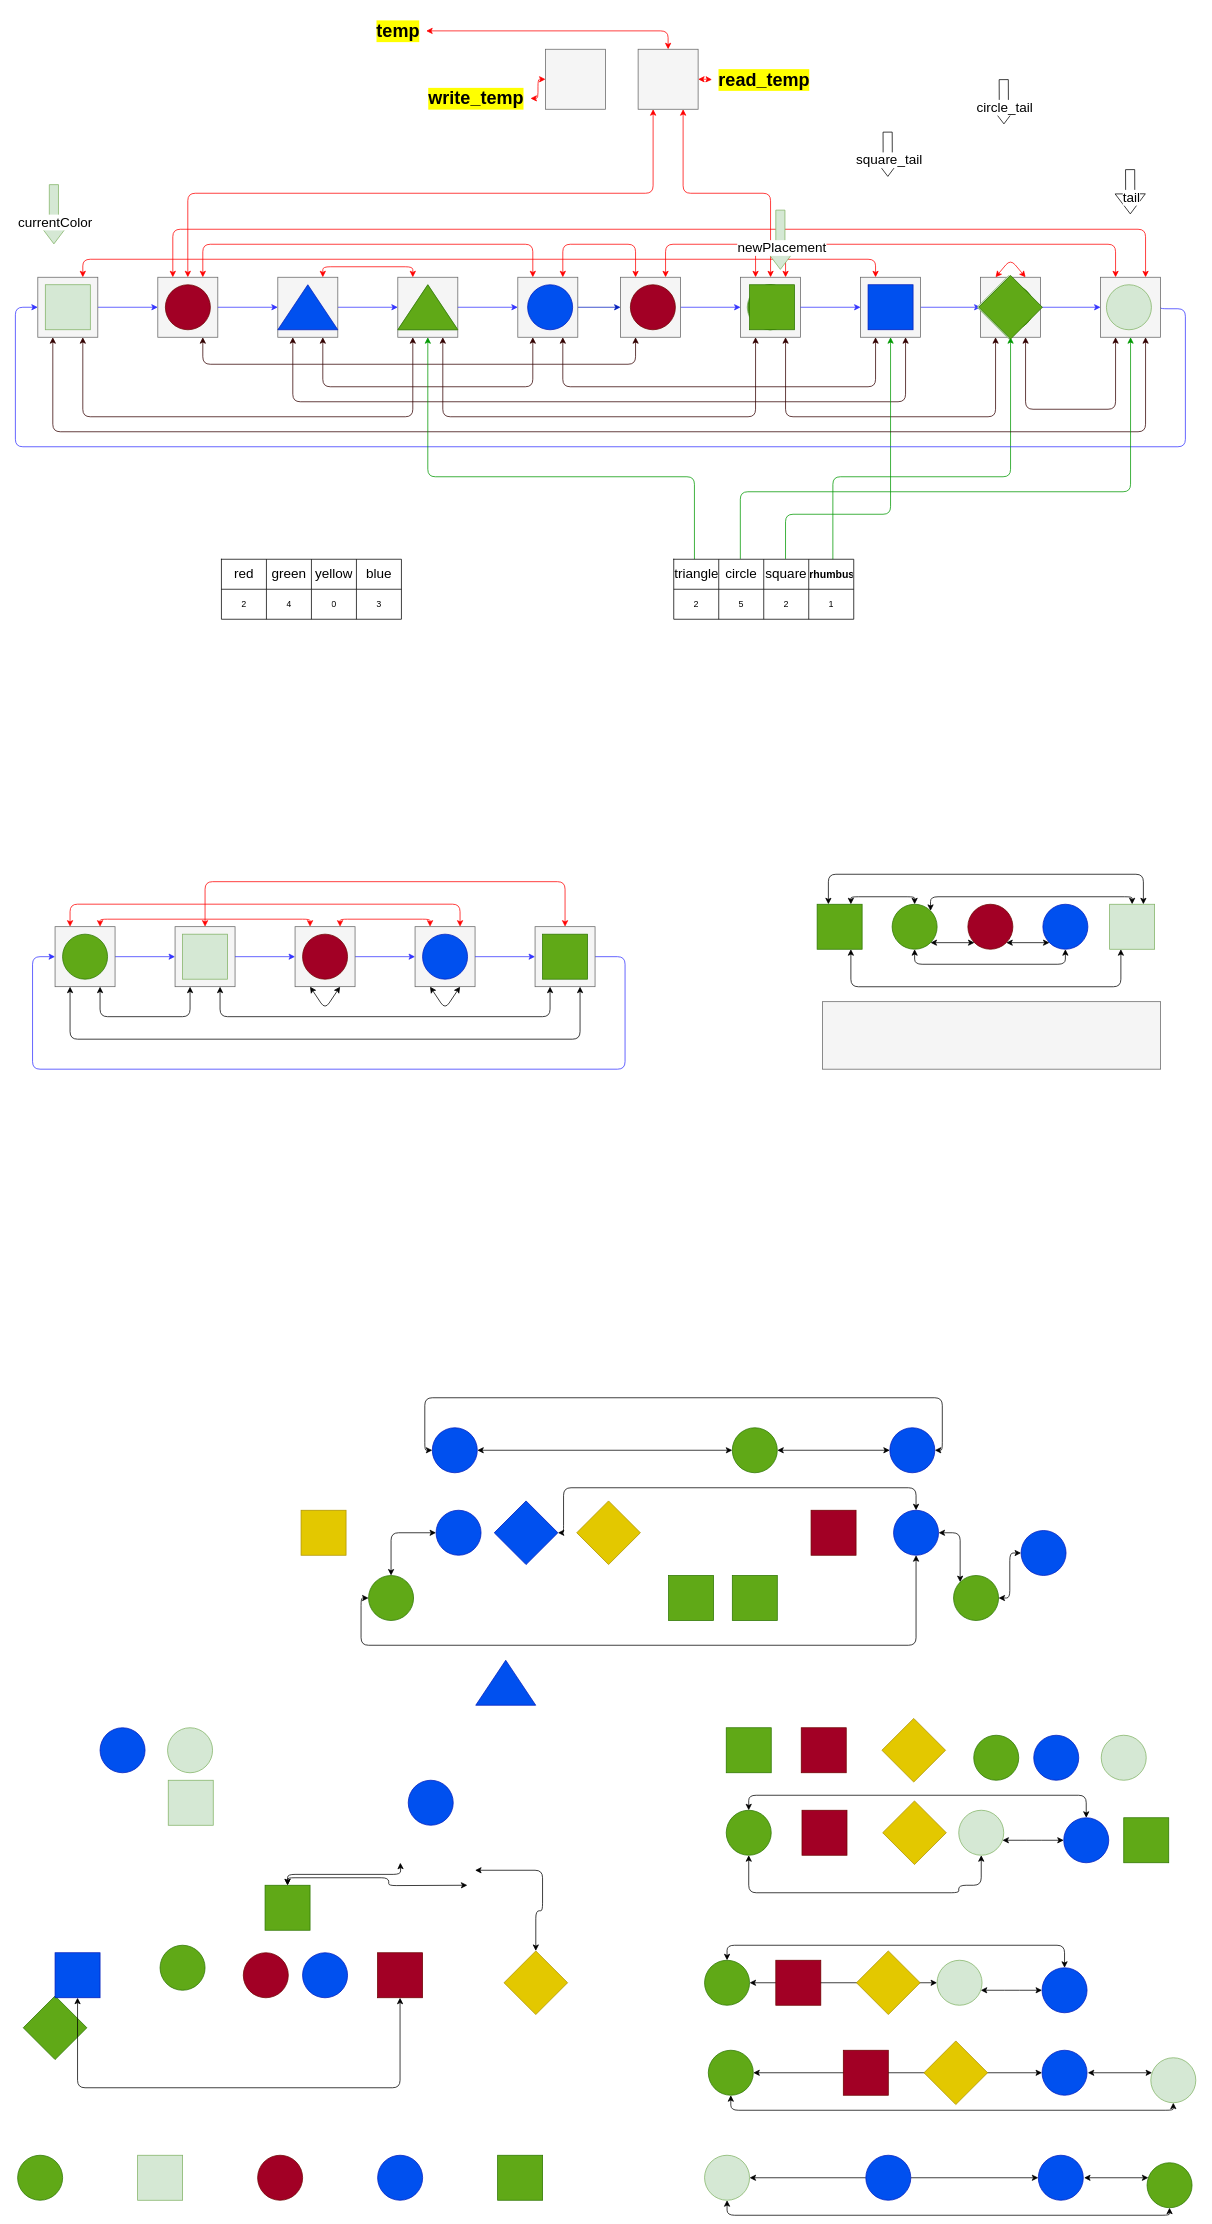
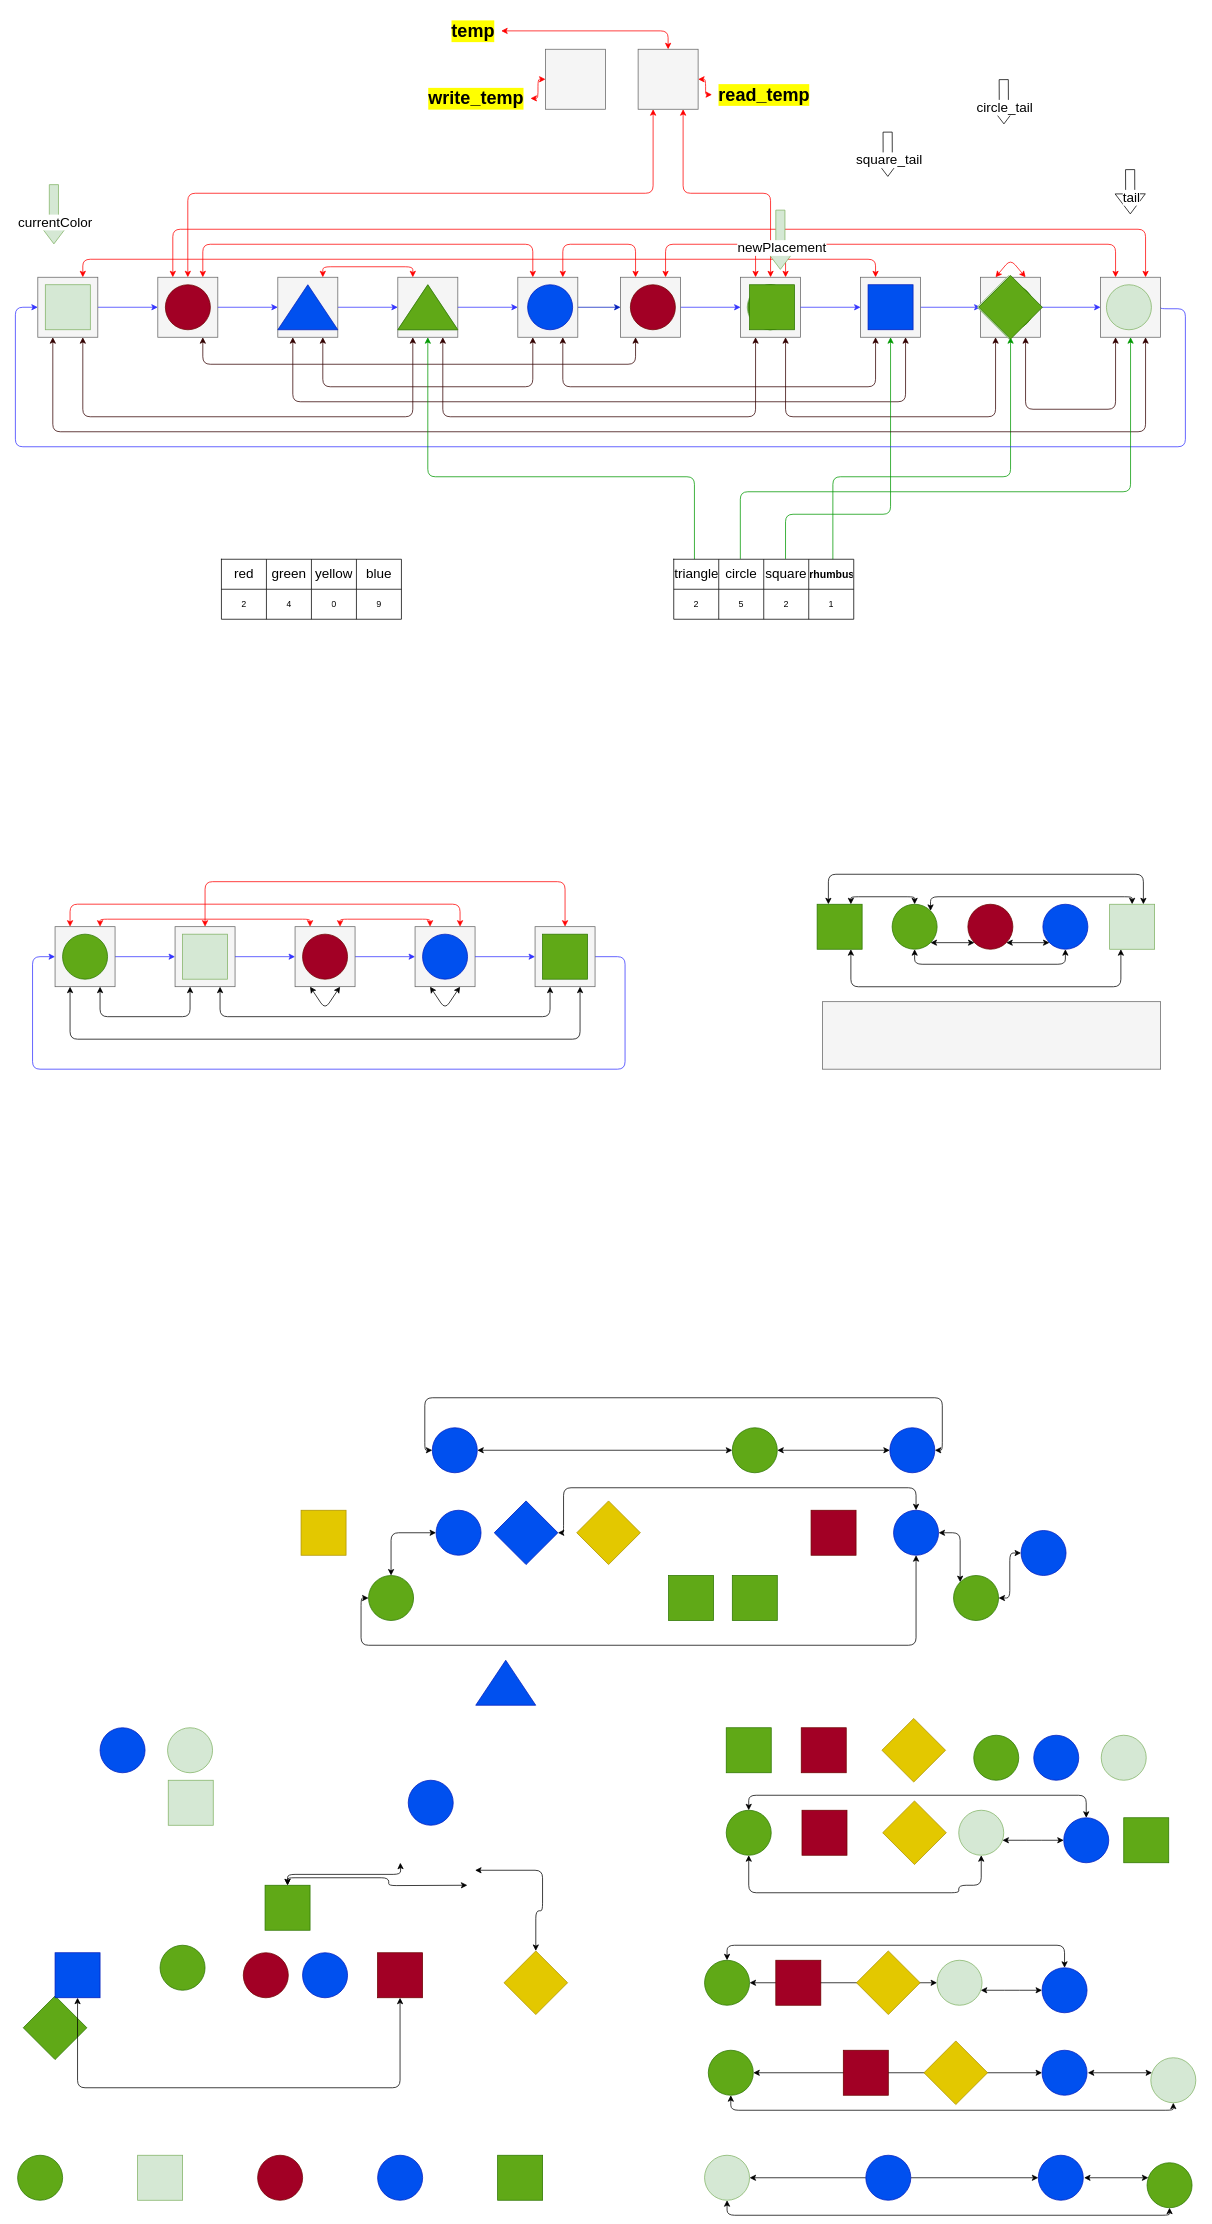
(398, 31) -> (473, 31)
(764, 80) -> (764, 95)
(379, 604) -> (379, 604)
